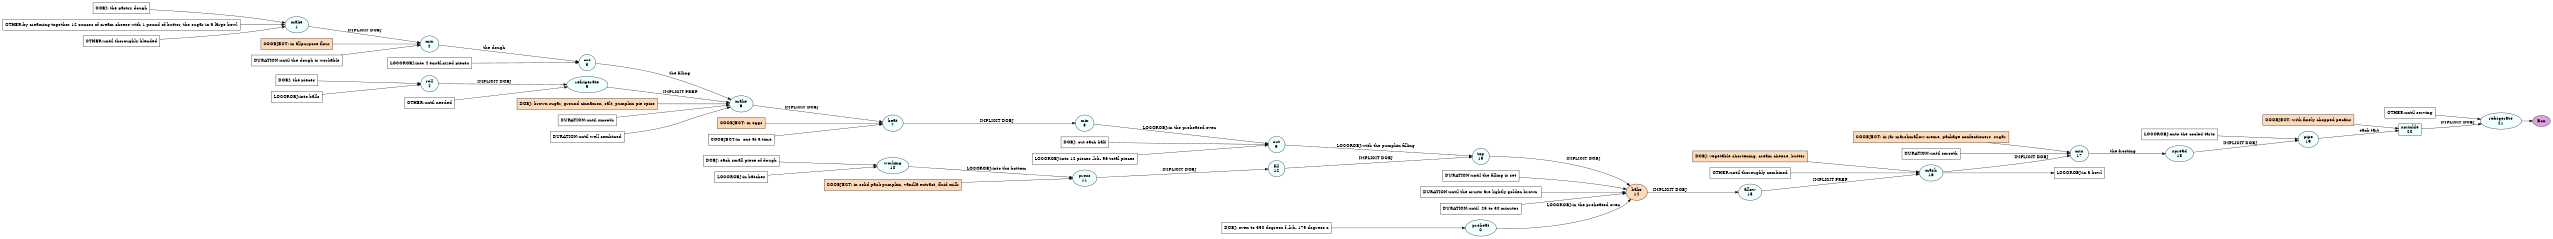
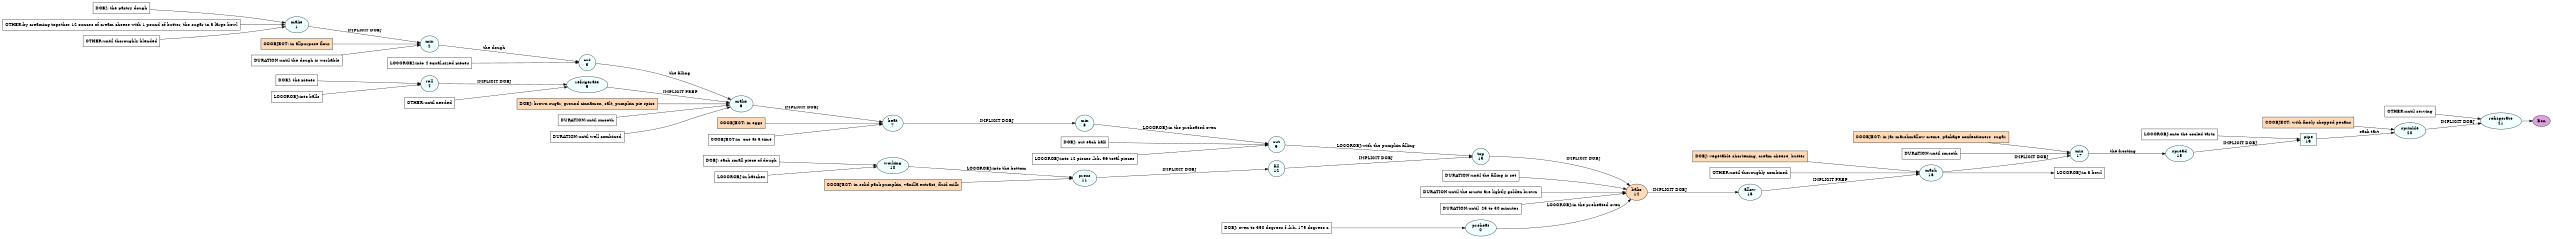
(2410, 130) -> (2410, 131)
(2308, 139) -> (2308, 139)
